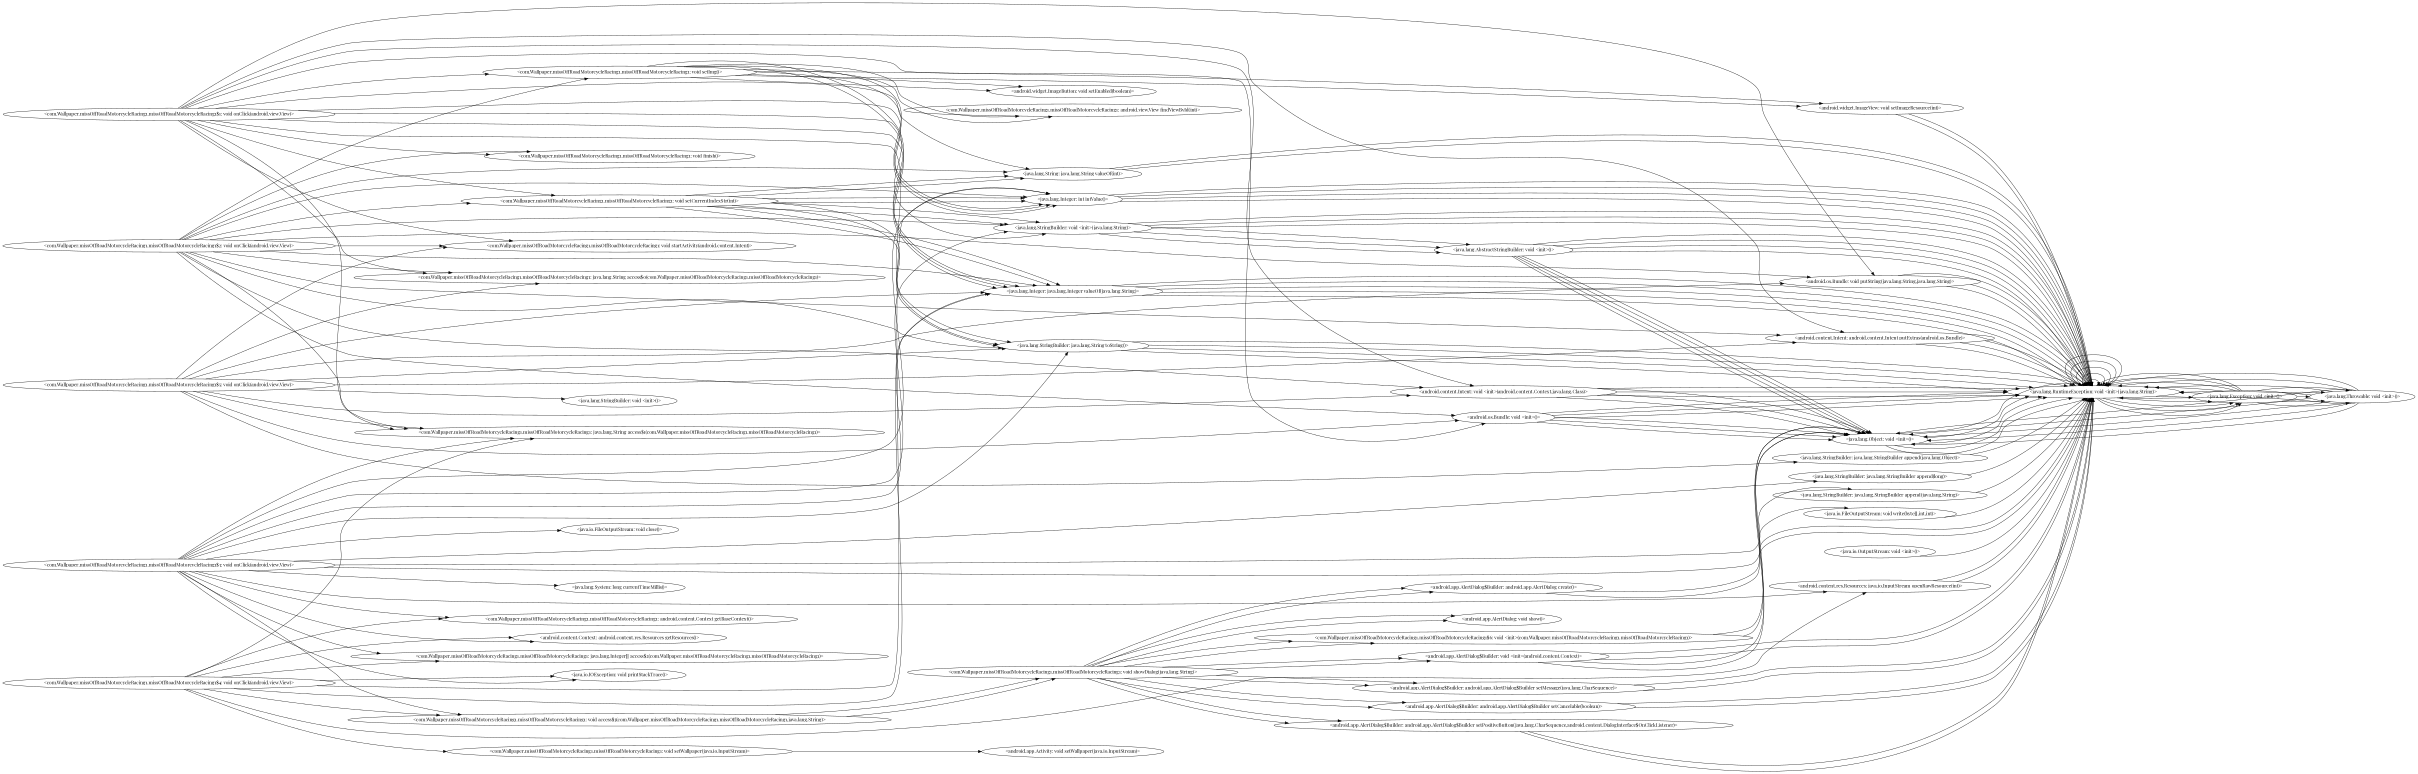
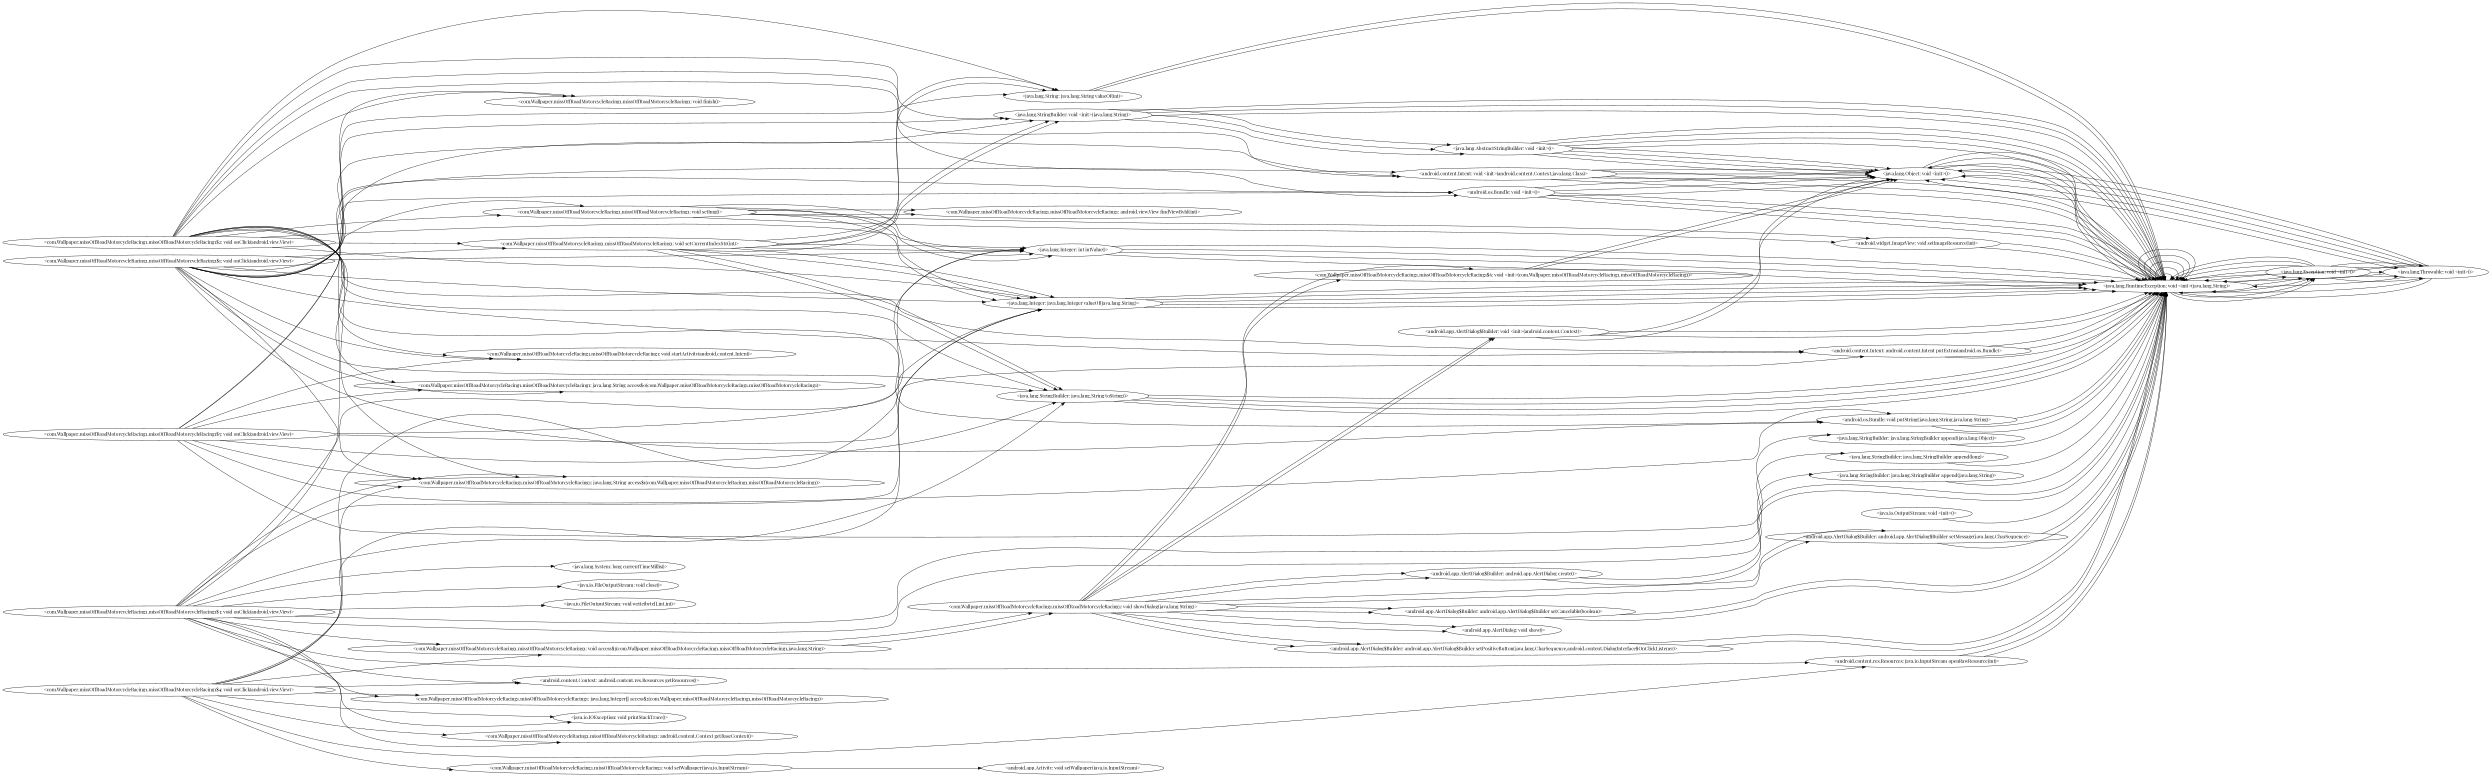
(1073, 92) -> none
(620, 401) -> none
(2031, 478) -> none
